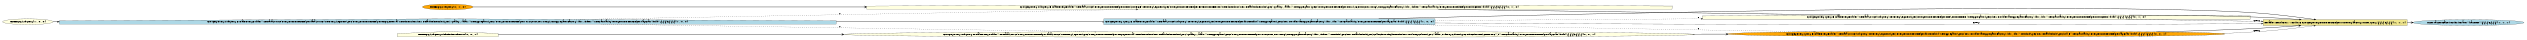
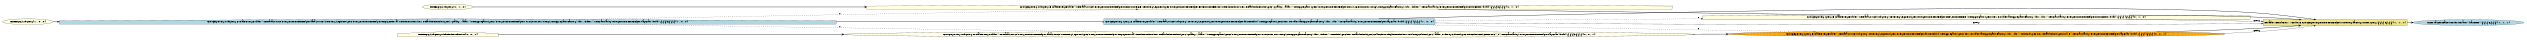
(448, 7) -> (448, 7)
